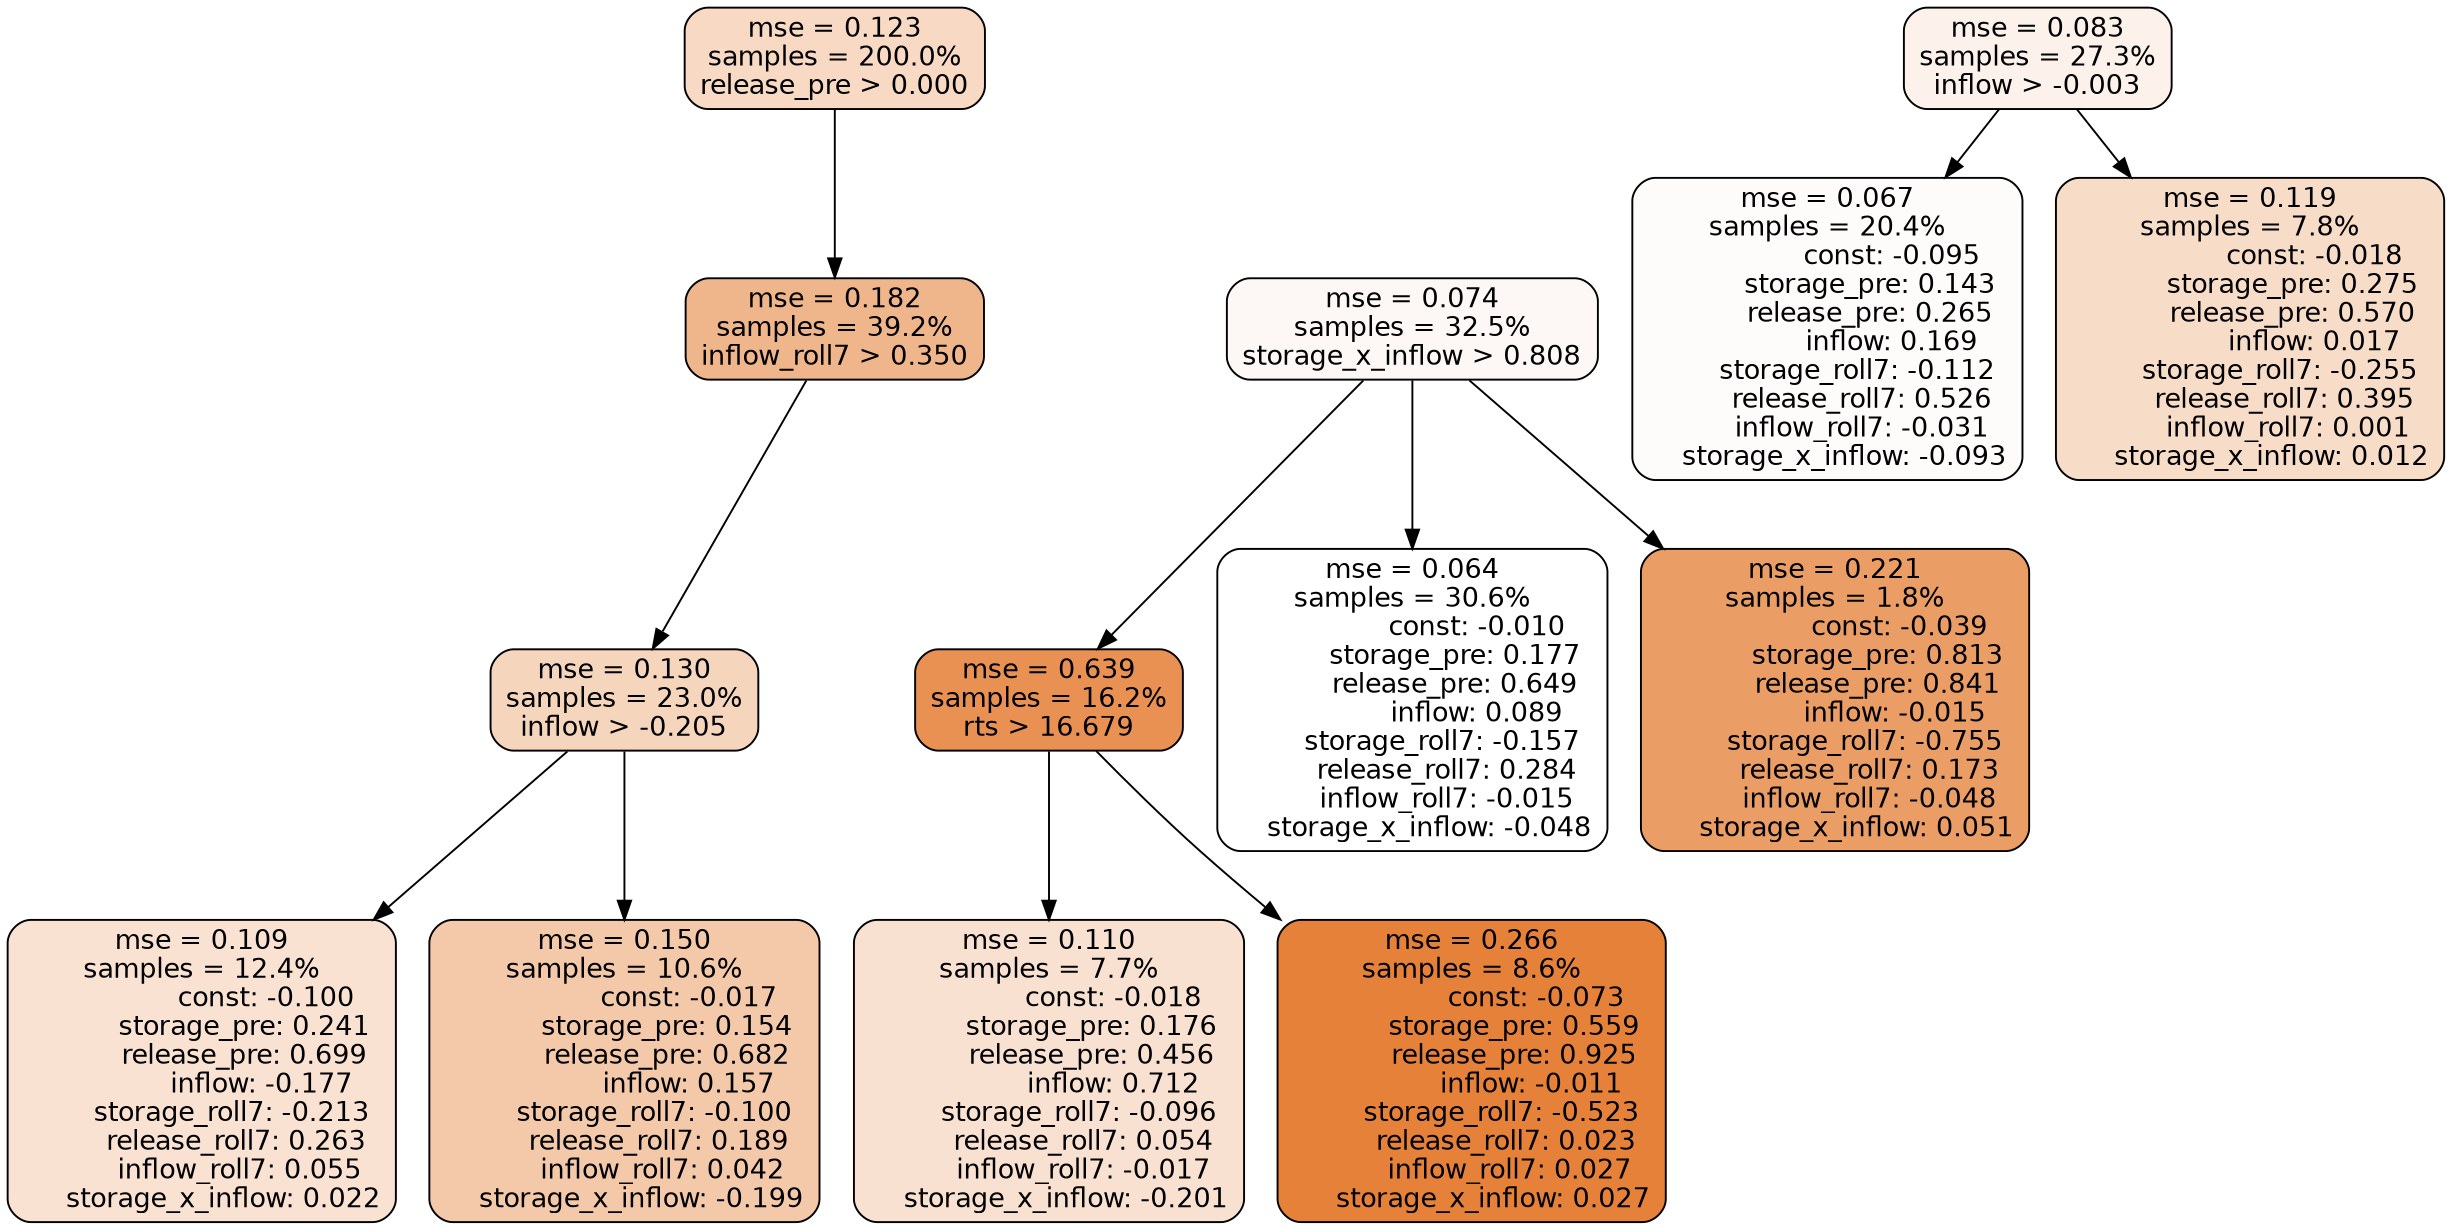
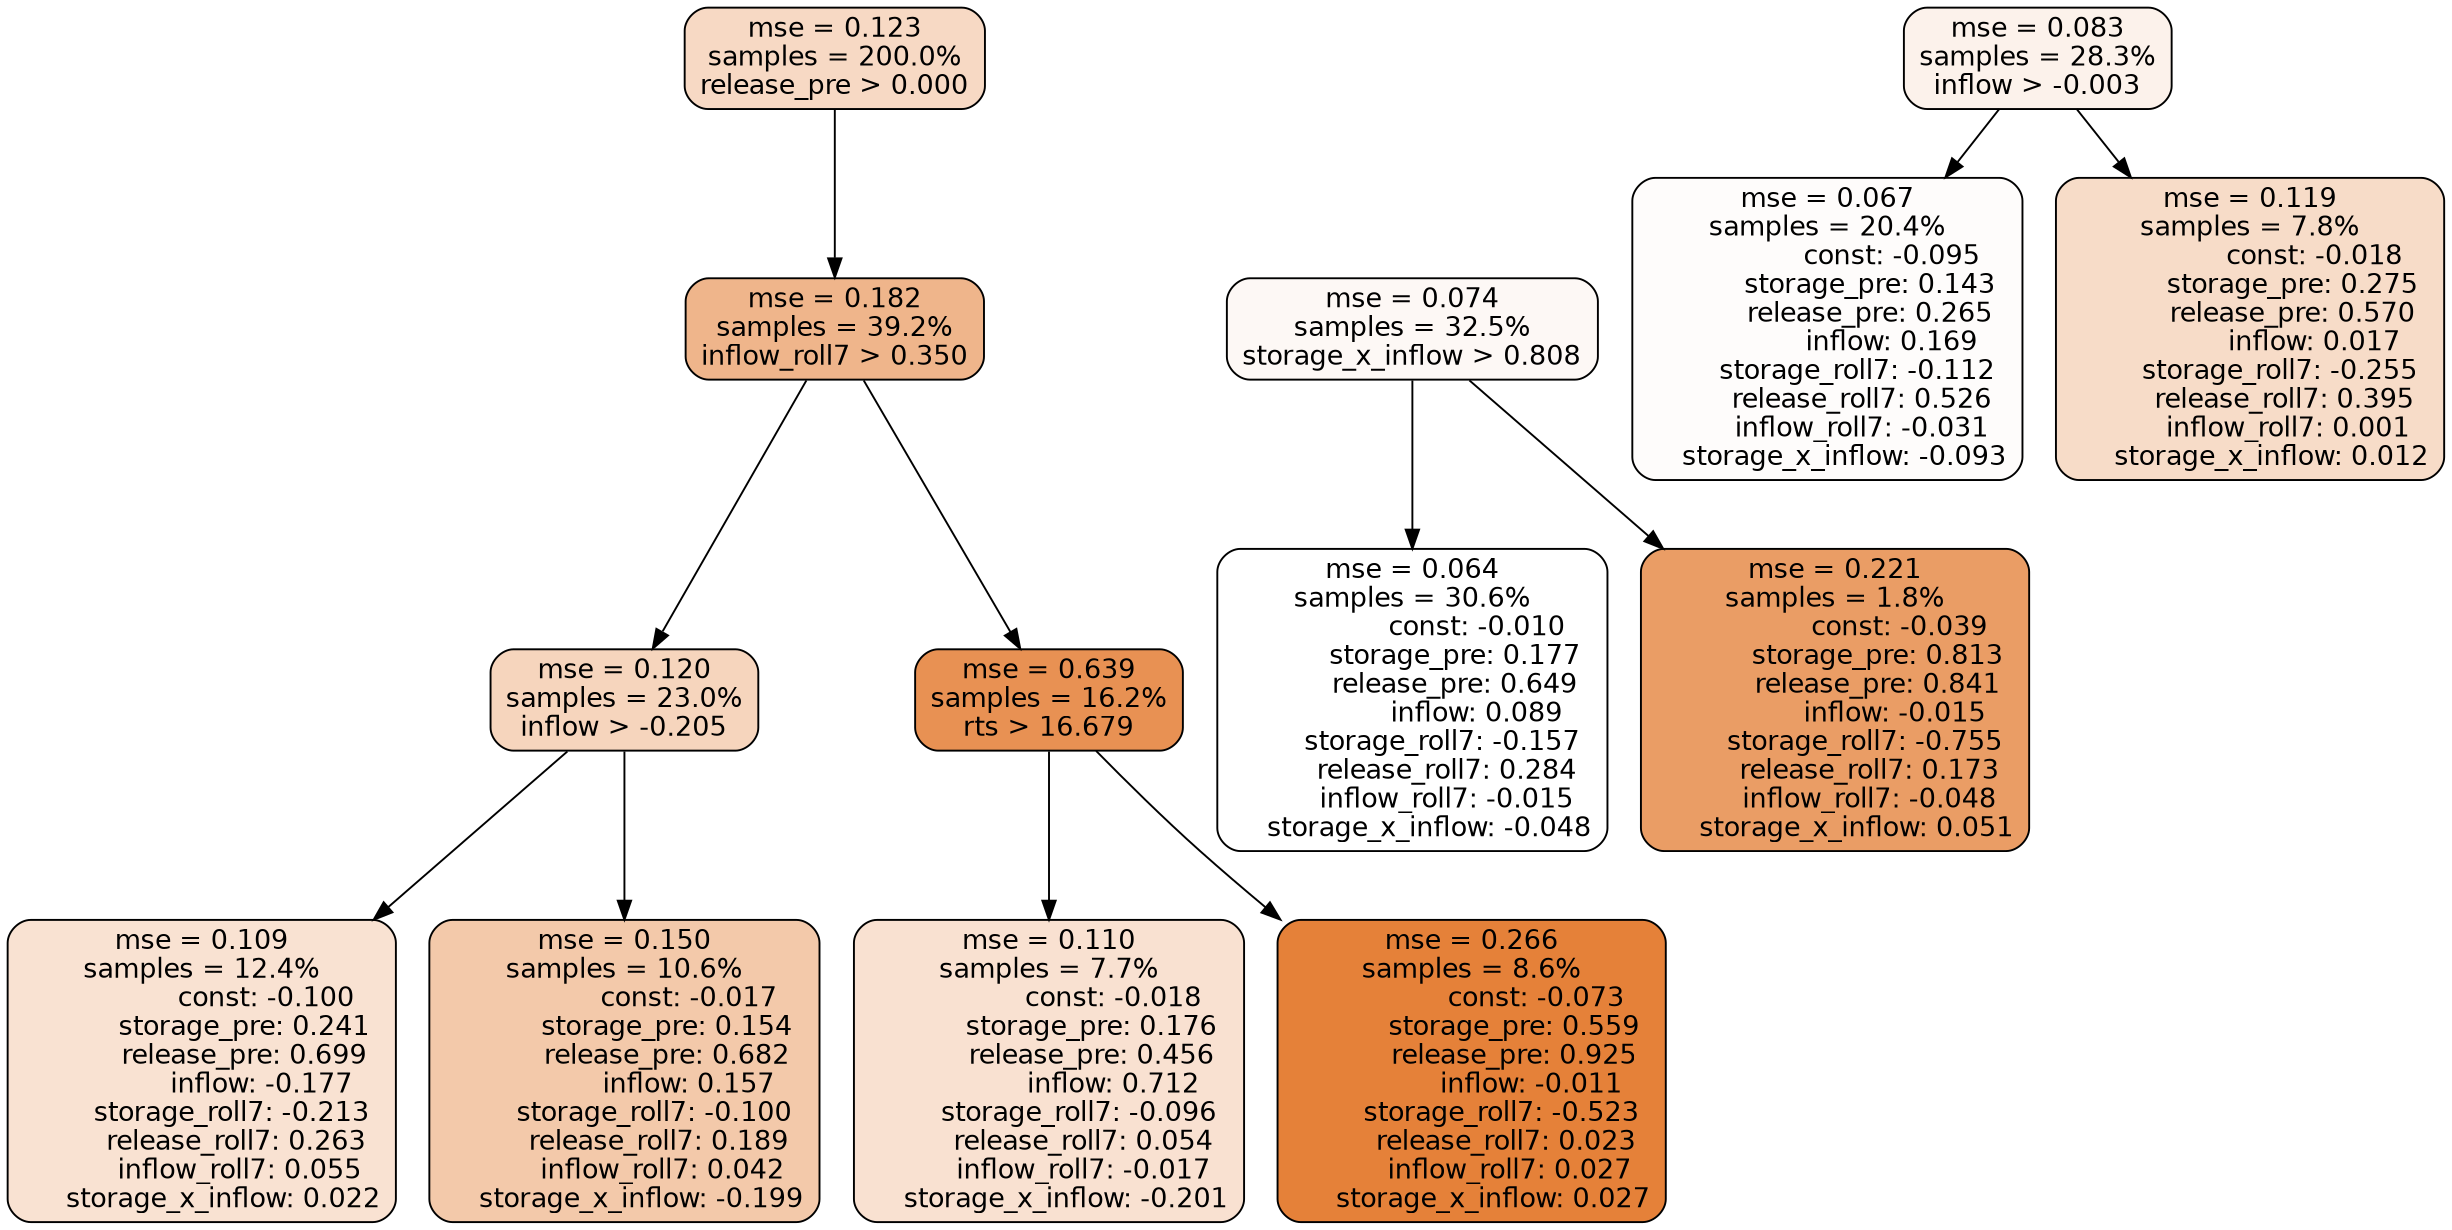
(2038, 58) -> (2038, 58)
(1237, 508) -> (937, 506)
(624, 700) -> (624, 700)
